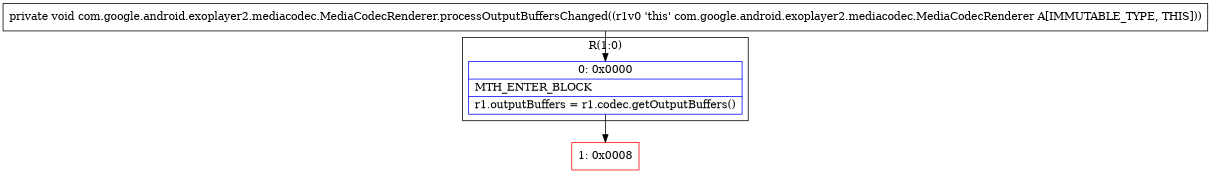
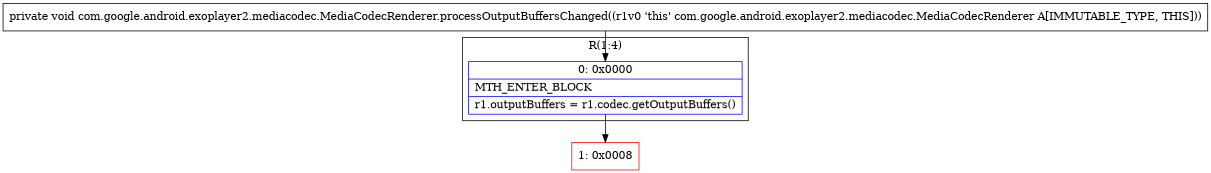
(605, 46) -> (605, 46)
